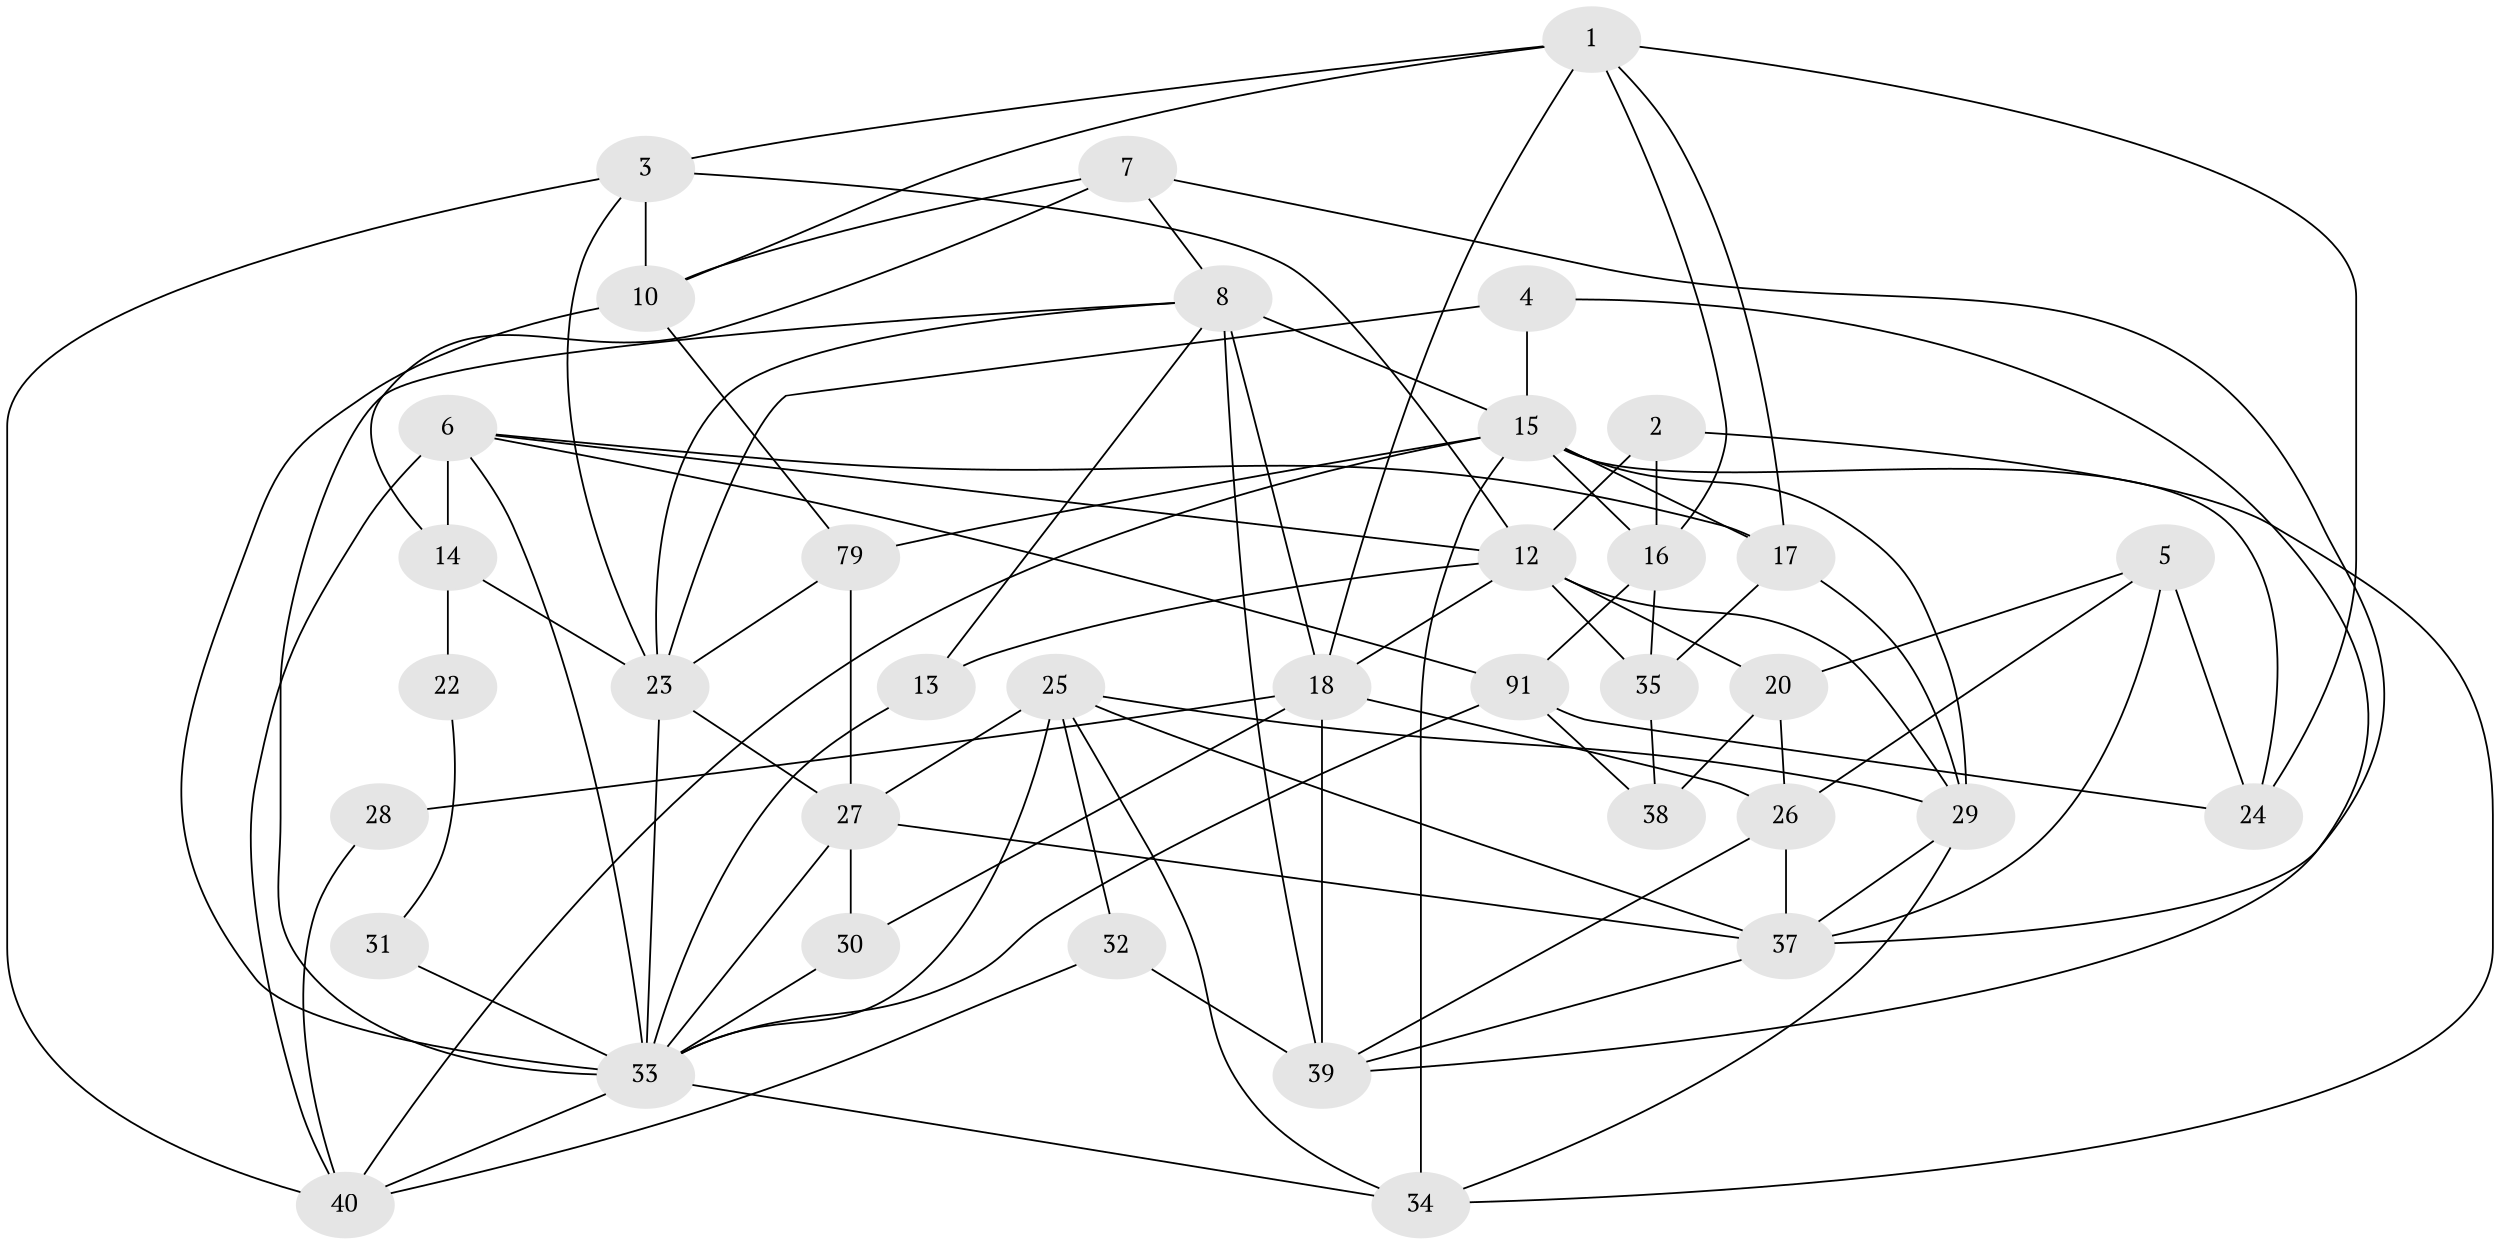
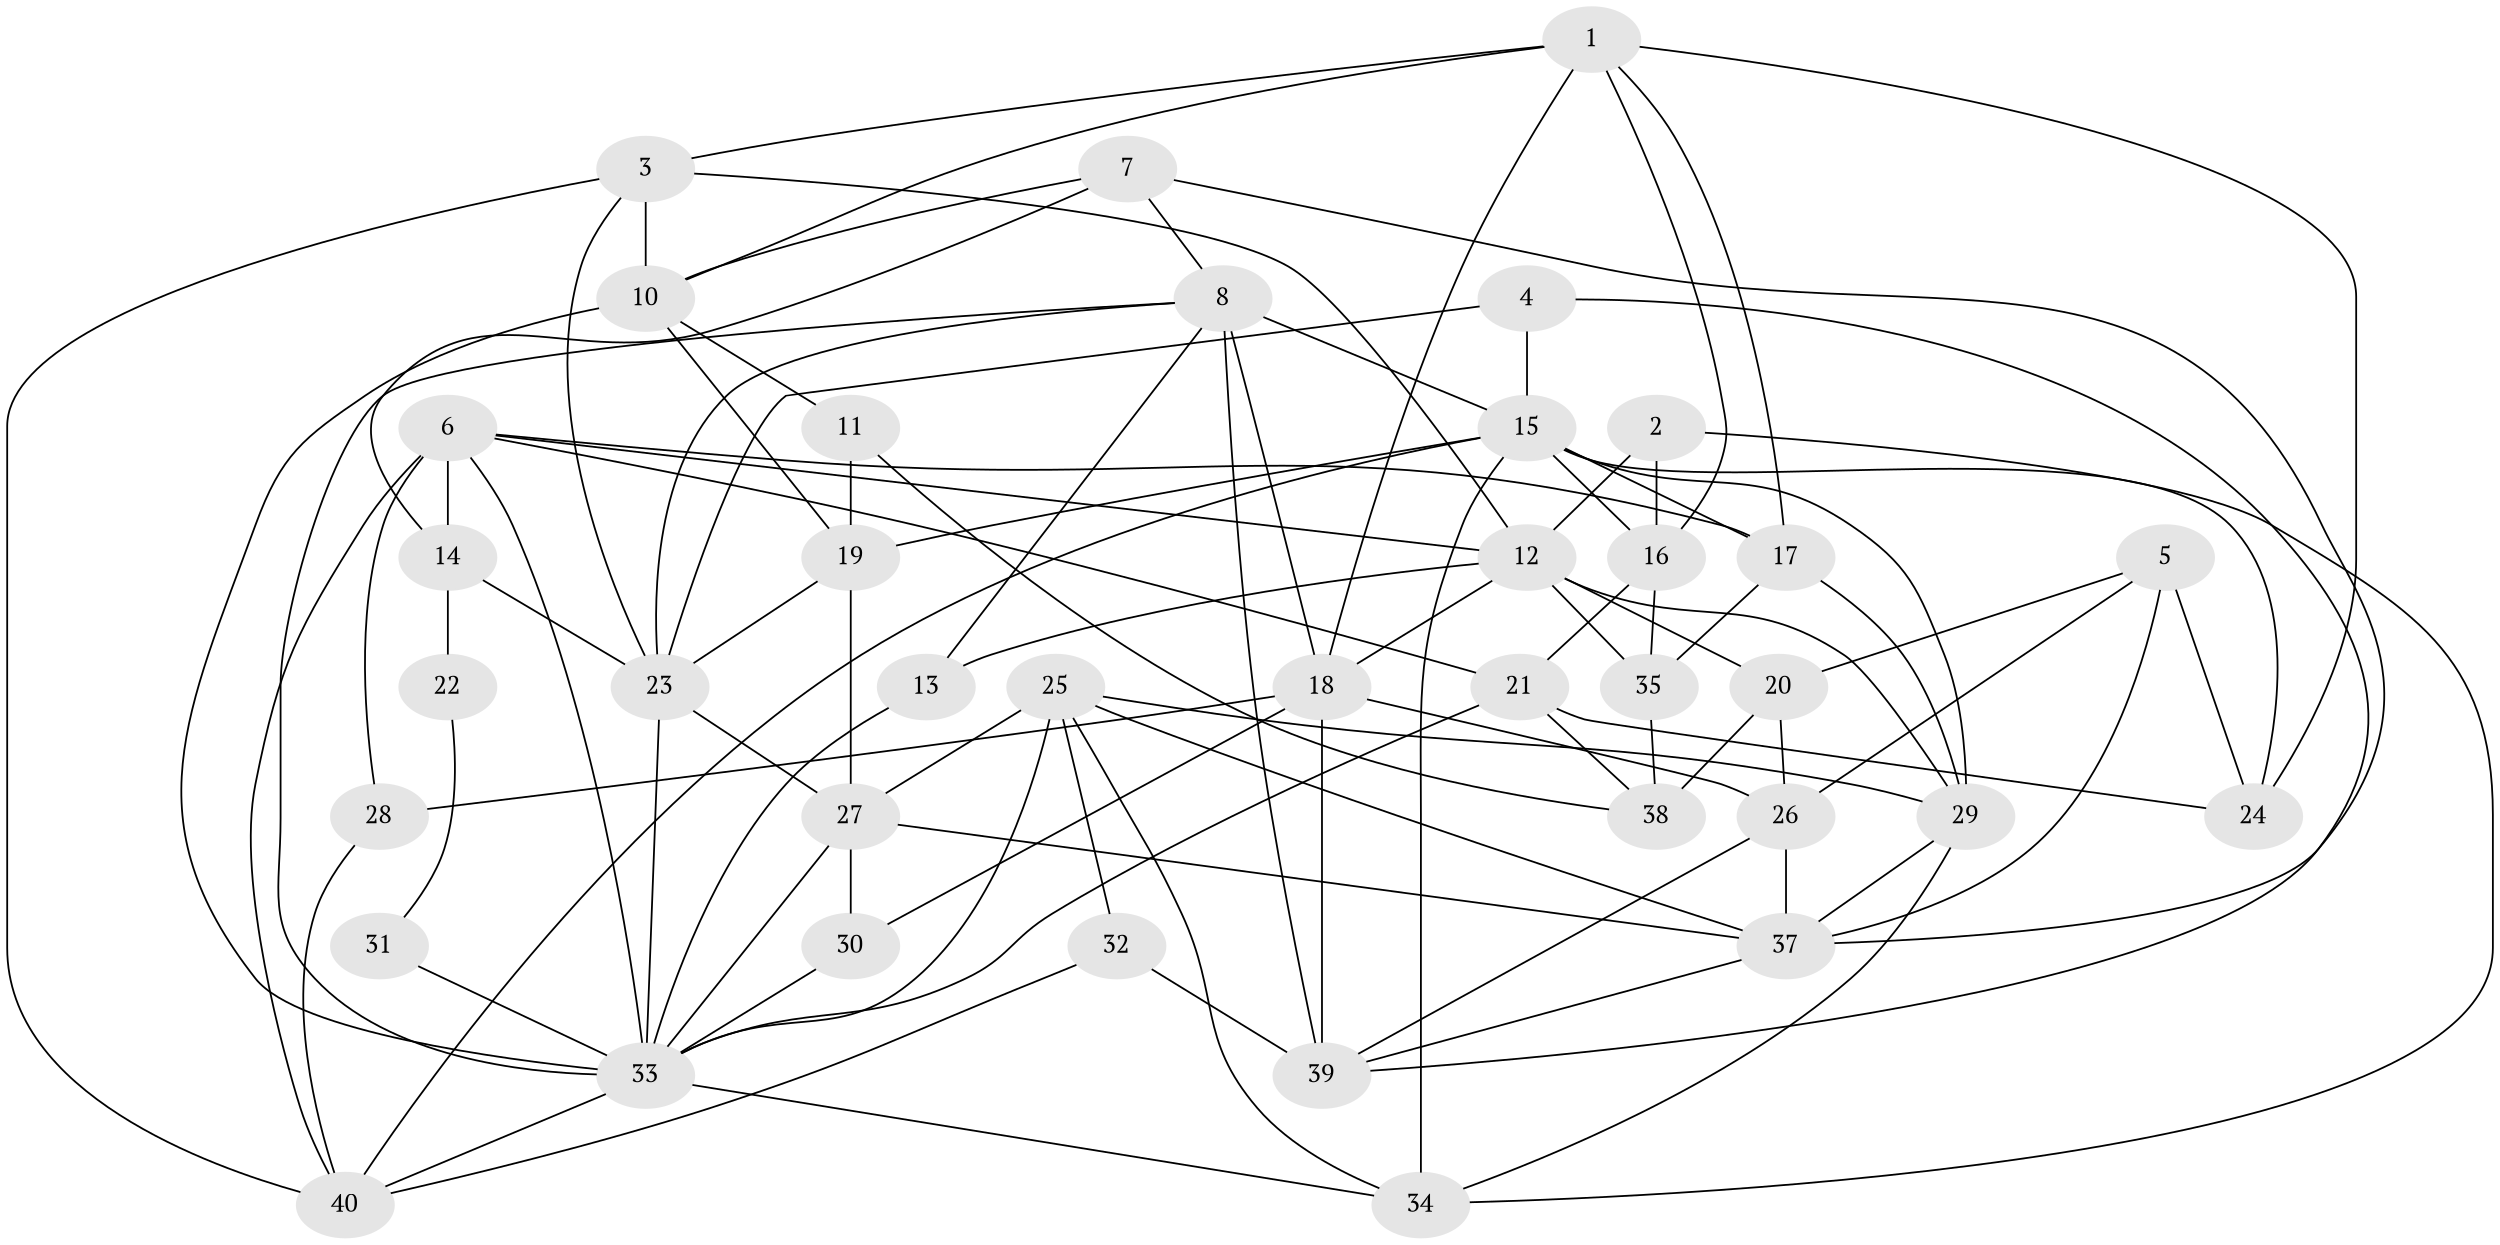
none -> (851, 428)
(851, 558) -> (851, 558)
none -> (367, 614)
(1520, 687) -> (1520, 687)
